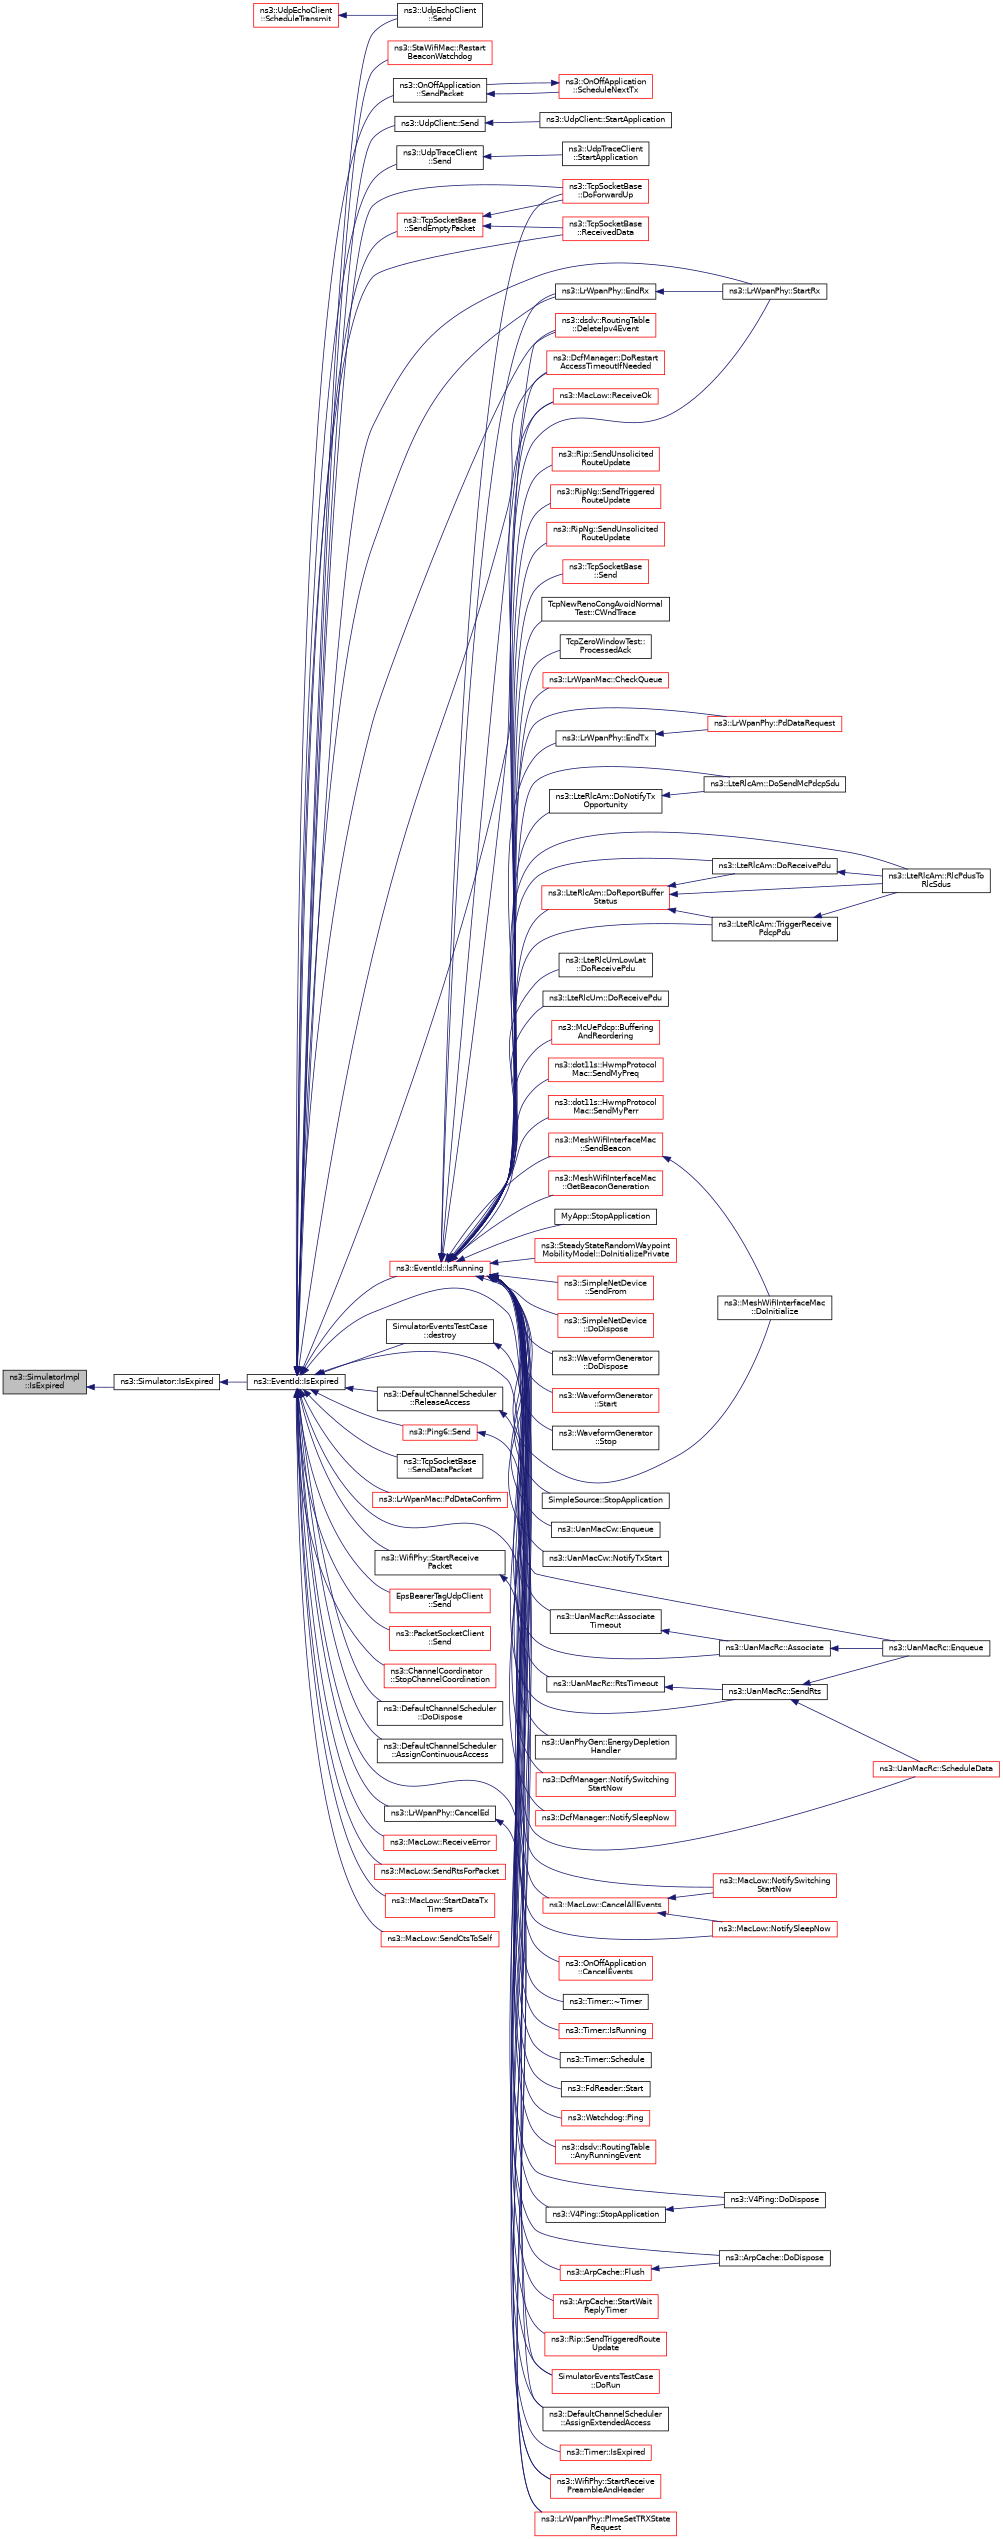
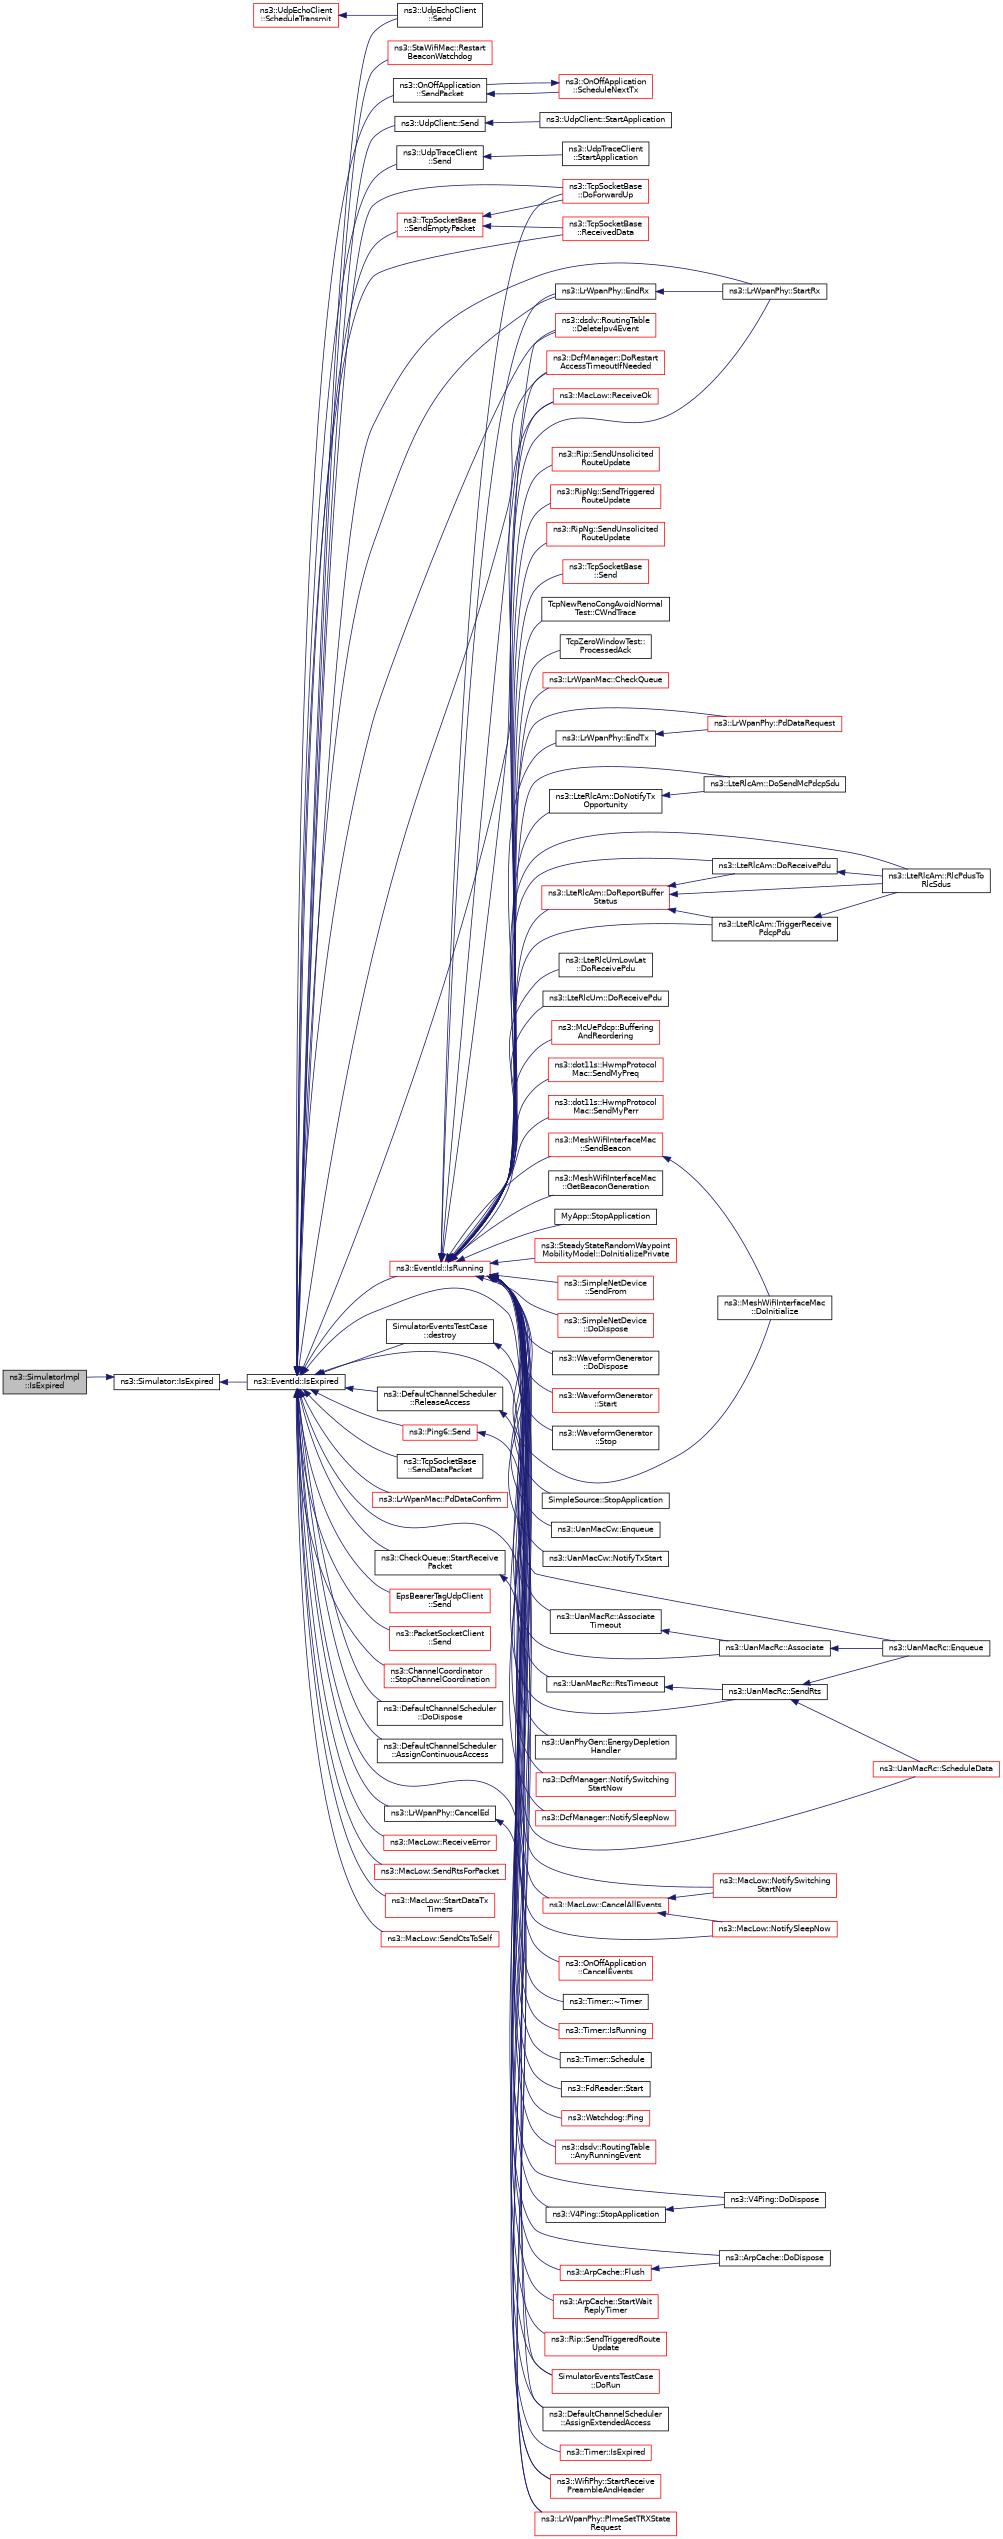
(606, 1183) -> (606, 1183)
(104, 1387) -> (96, 1377)
(440, 1563) -> (440, 1563)
